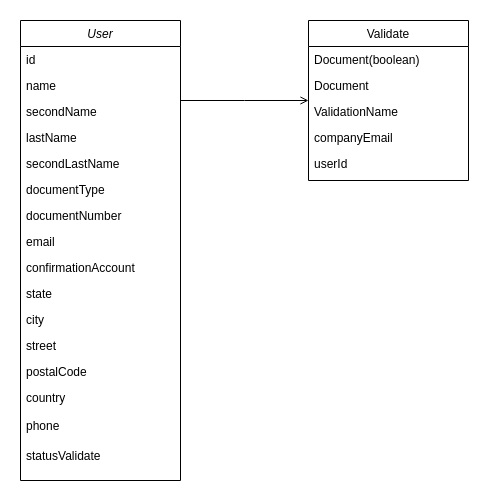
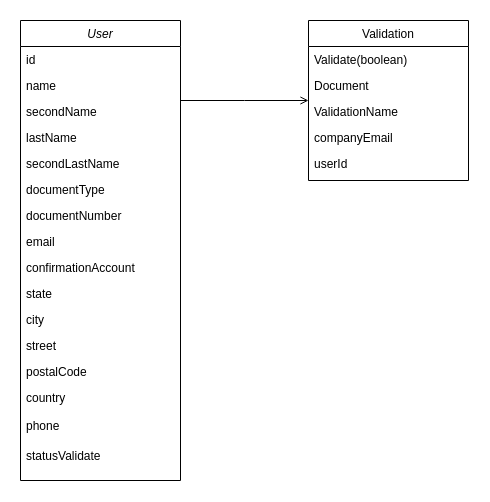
(388, 34) -> (388, 34)
(370, 60) -> (366, 60)
